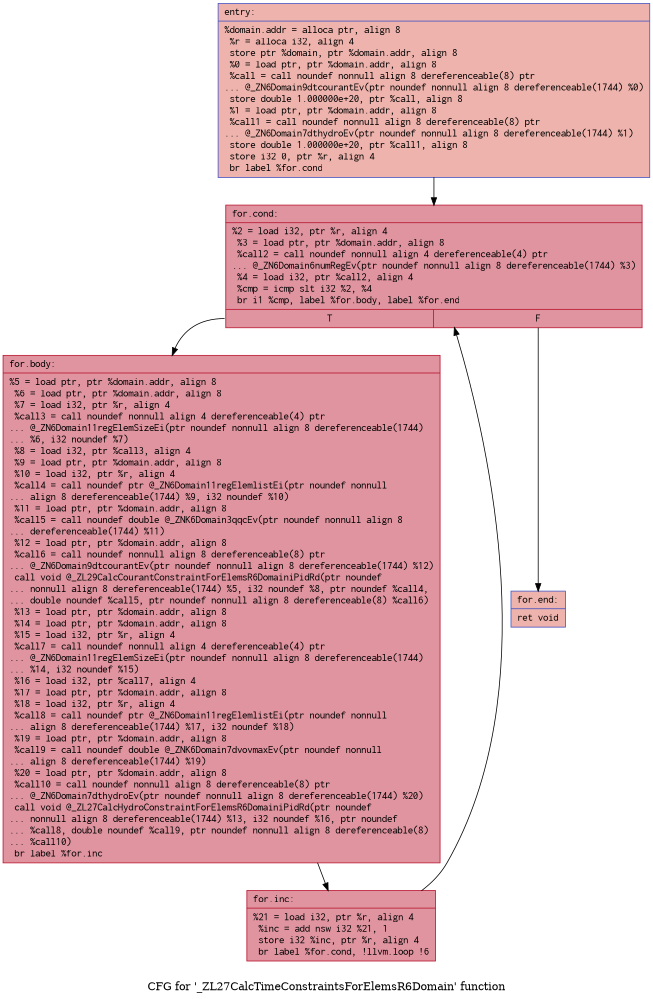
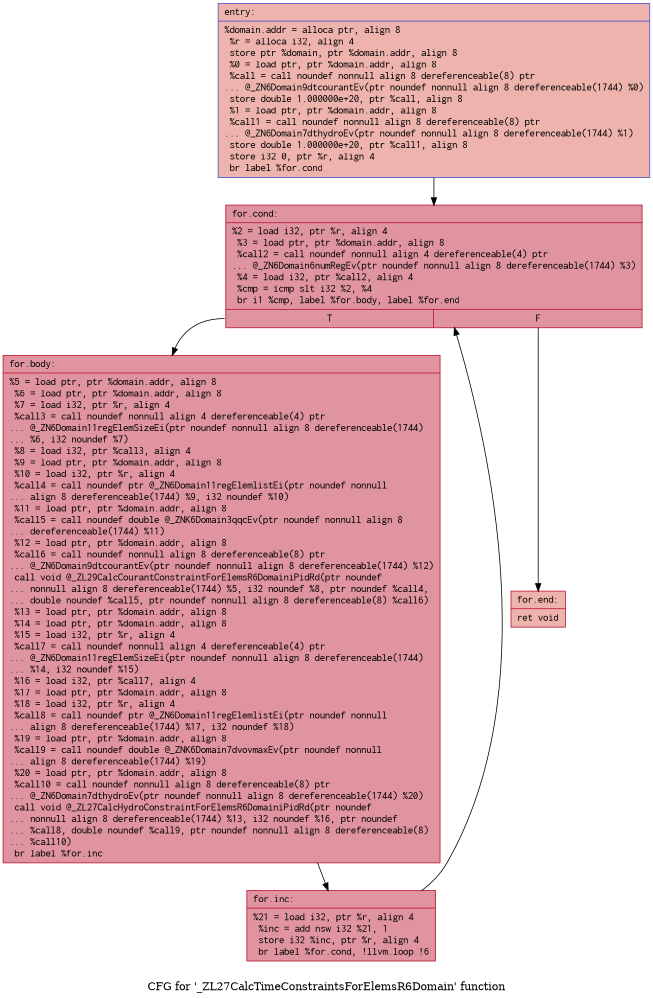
(538, 609) -> (538, 609)
